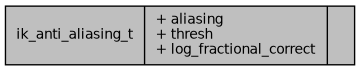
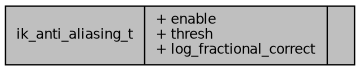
(190, 20) -> (186, 20)
